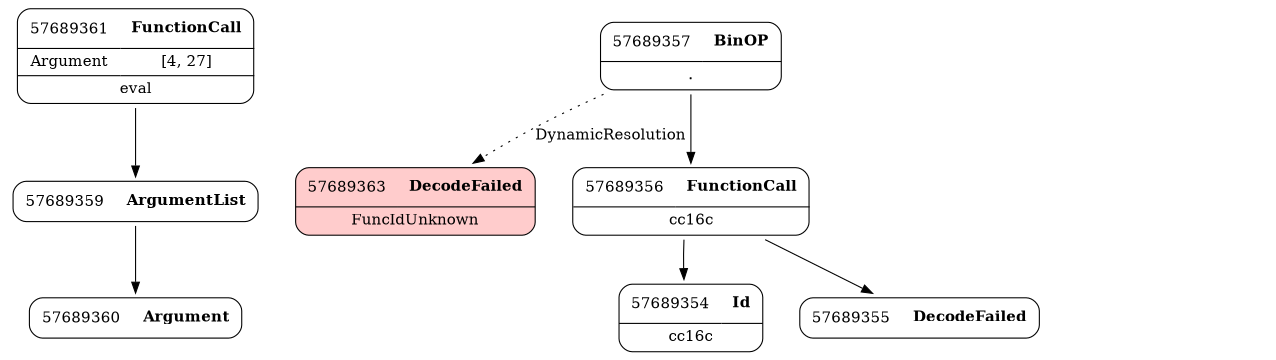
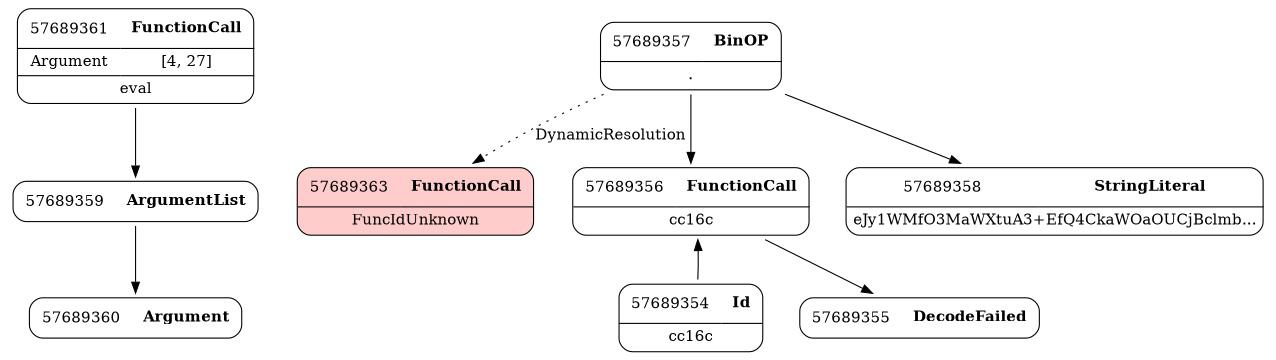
(466, 186) -> (467, 186)
none -> (1055, 201)
(684, 254) -> (698, 265)
